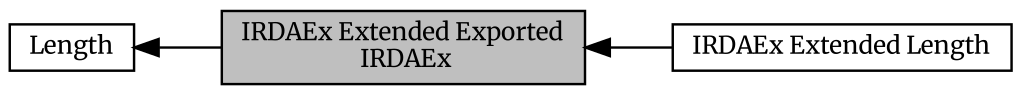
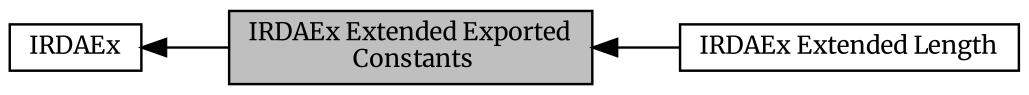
(72, 48) -> (76, 48)
(403, 48) -> (411, 48)
